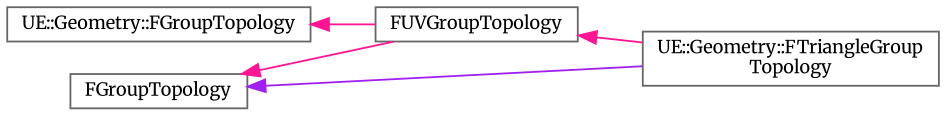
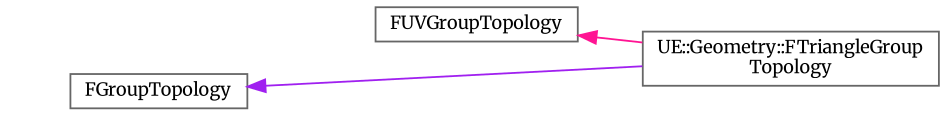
(159, 24) -> none
(327, 56) -> none
